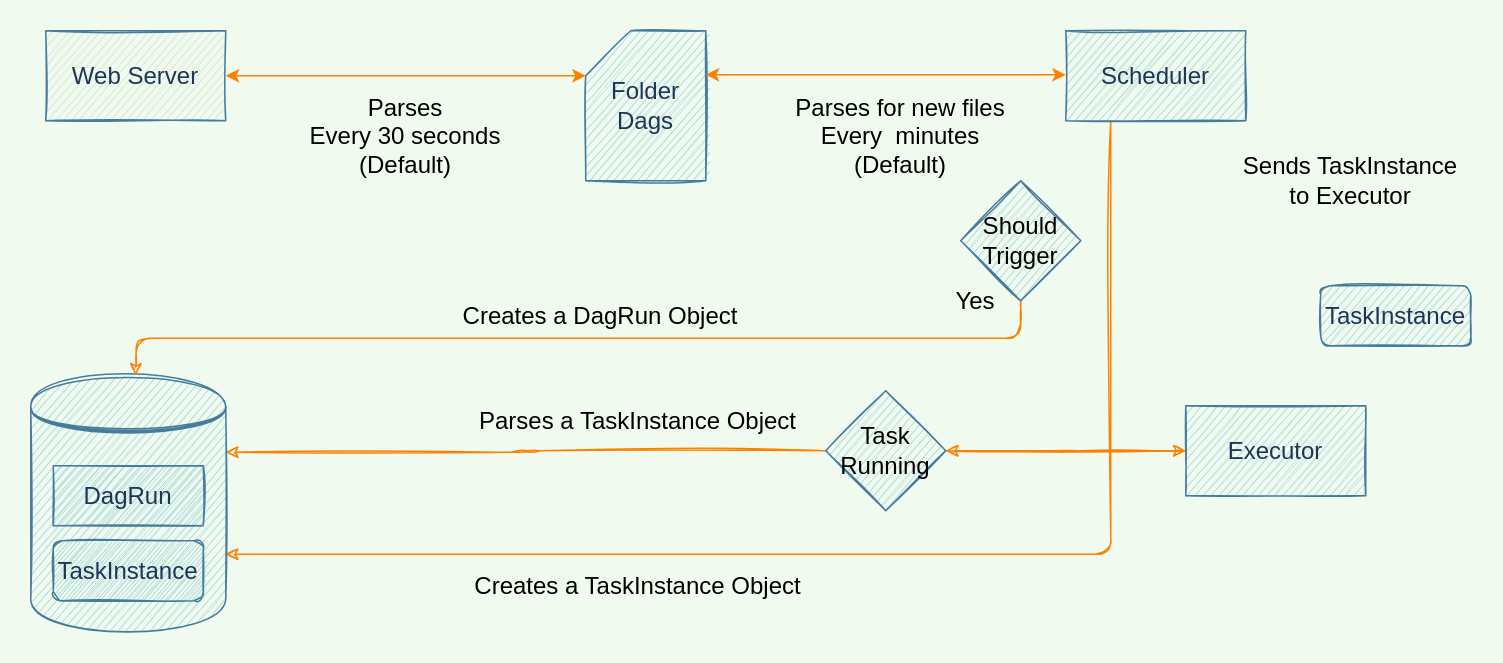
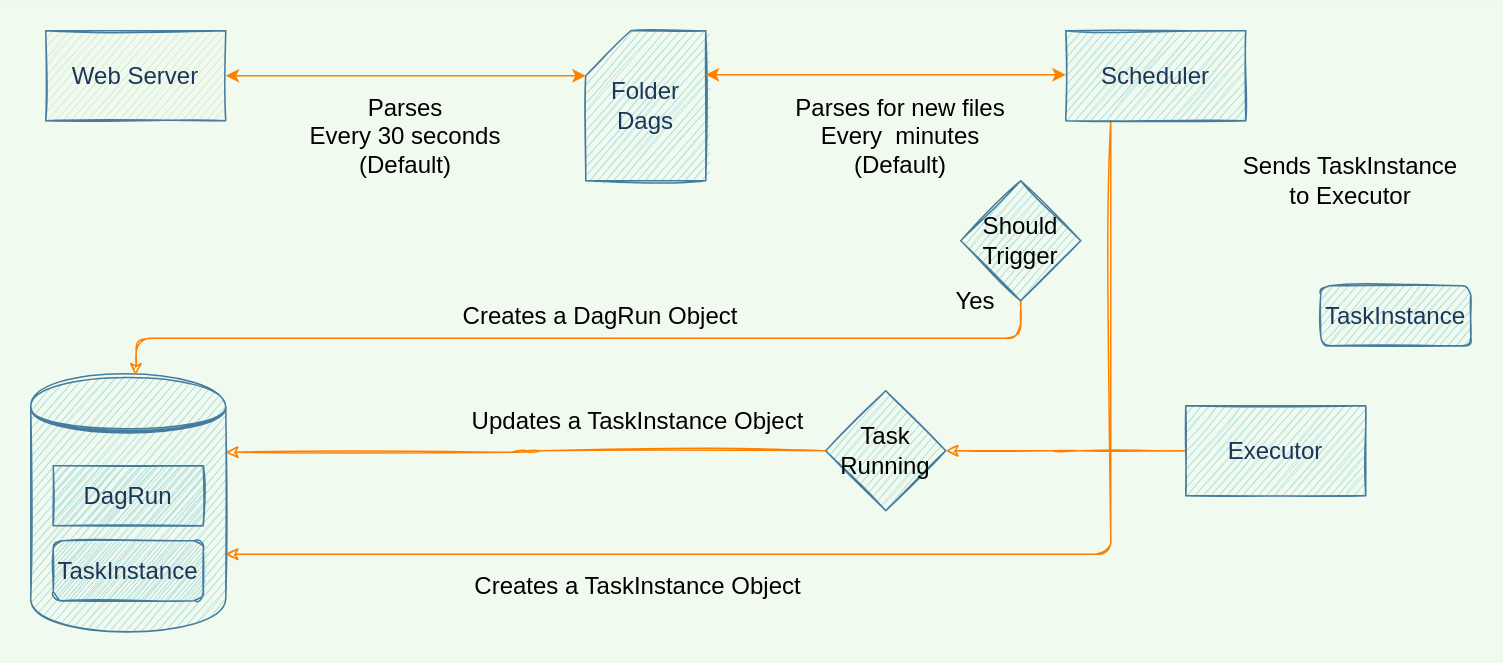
(638, 421) -> (638, 421)
(950, 451) -> none
